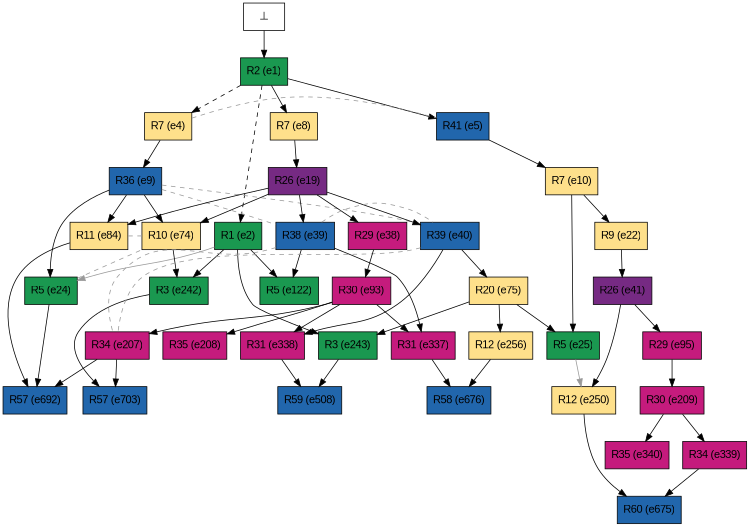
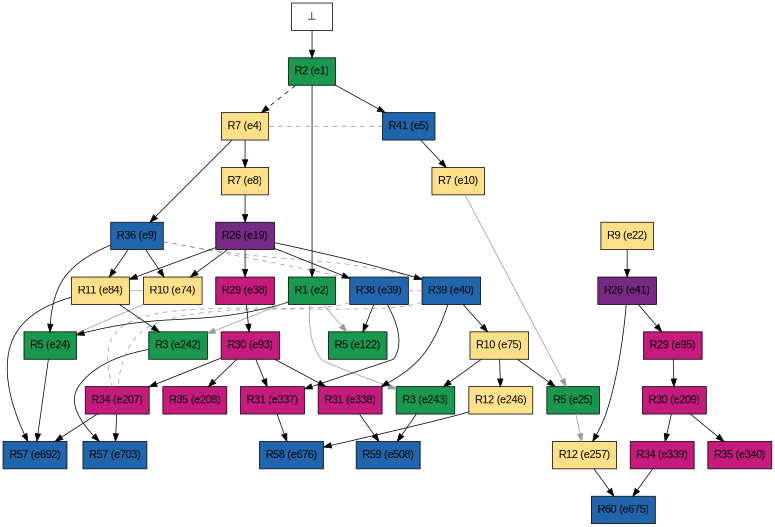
(276, 94) -> (245, 150)
(252, 150) -> (312, 177)
(594, 206) -> none
(135, 236) -> (136, 291)
(572, 259) -> (514, 287)
(175, 260) -> (134, 315)
(261, 261) -> (332, 315)
(210, 262) -> (242, 320)
(110, 264) -> (110, 319)
(150, 264) -> (197, 318)
(499, 291) -> (499, 346)
(255, 307) -> (328, 363)
(501, 346) -> (501, 400)
(584, 400) -> (585, 455)
